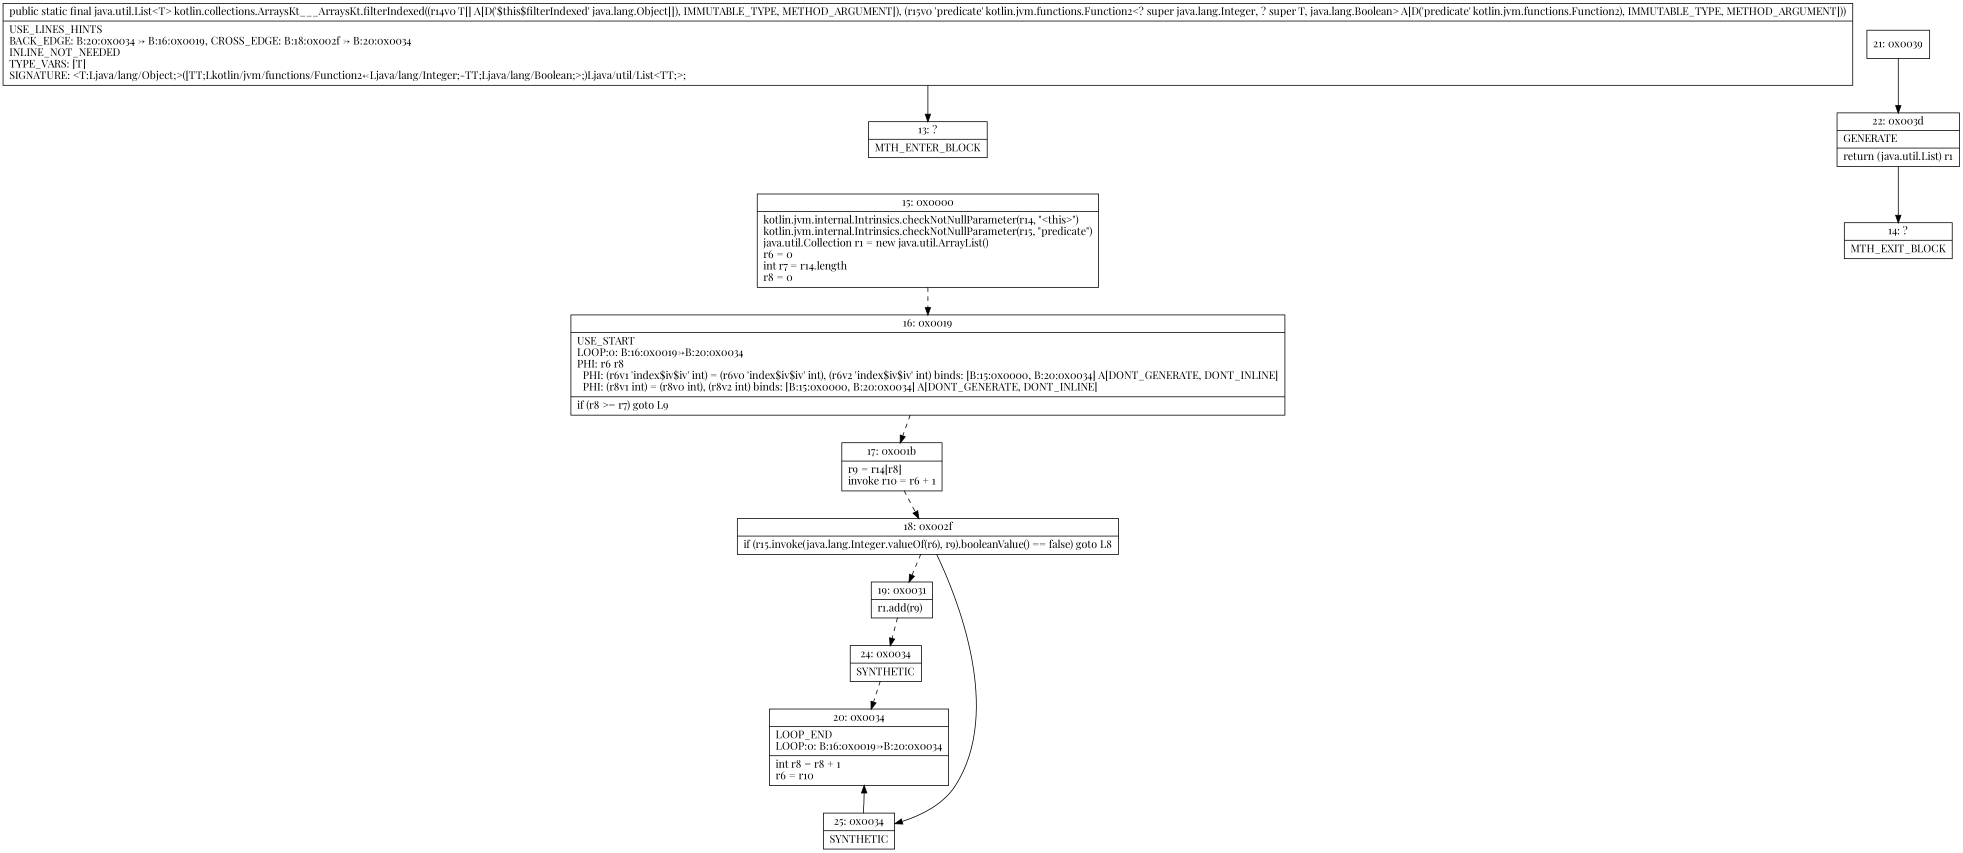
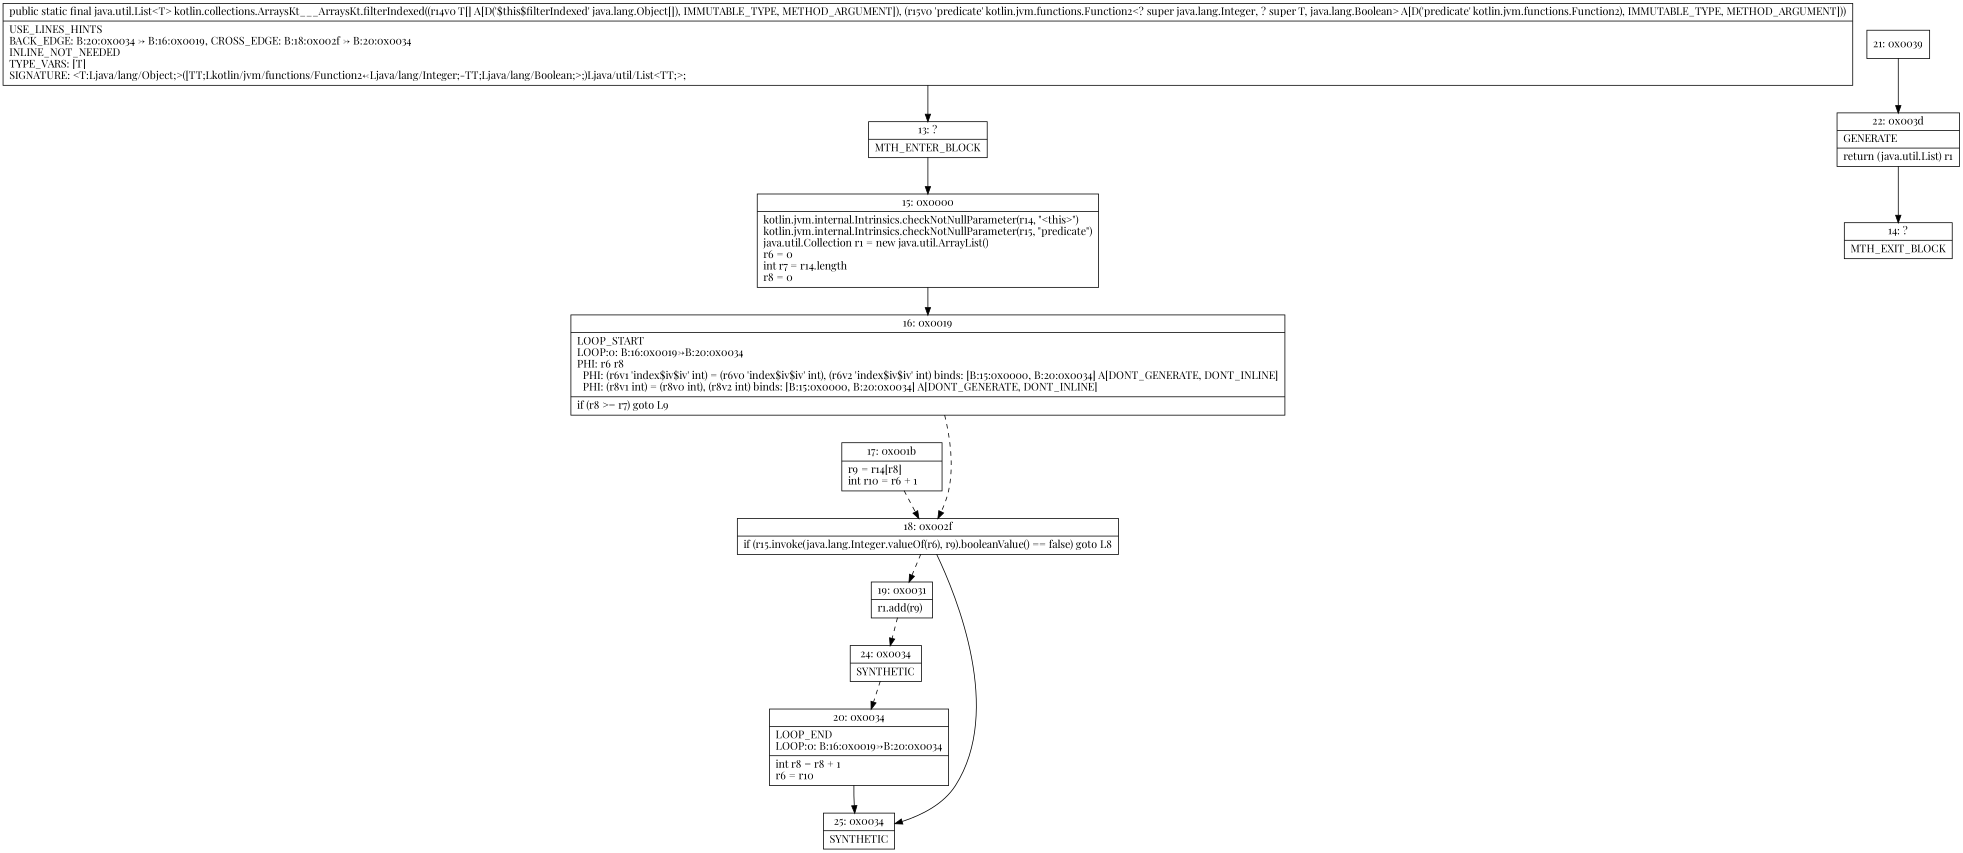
none -> (928, 172)
(928, 297) -> (928, 297)
(606, 341) -> (611, 341)
(907, 425) -> (951, 464)
(892, 481) -> (883, 481)
(864, 803) -> (854, 795)
